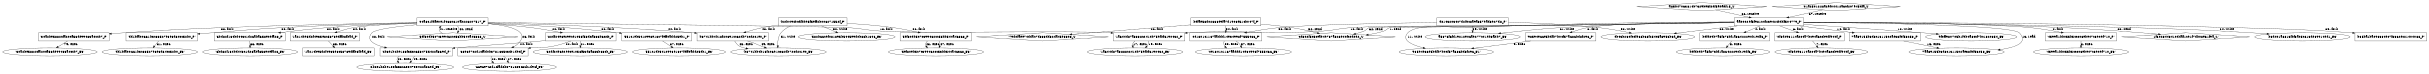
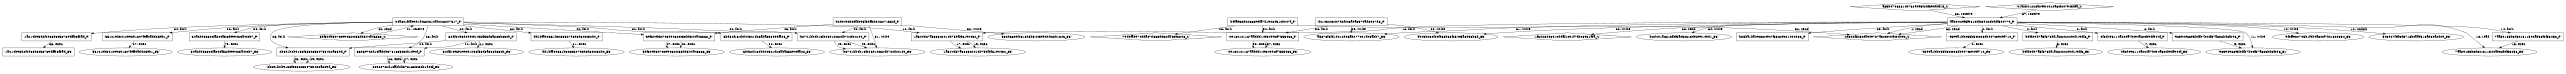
none -> (552, 29)
none -> (2416, 37)
